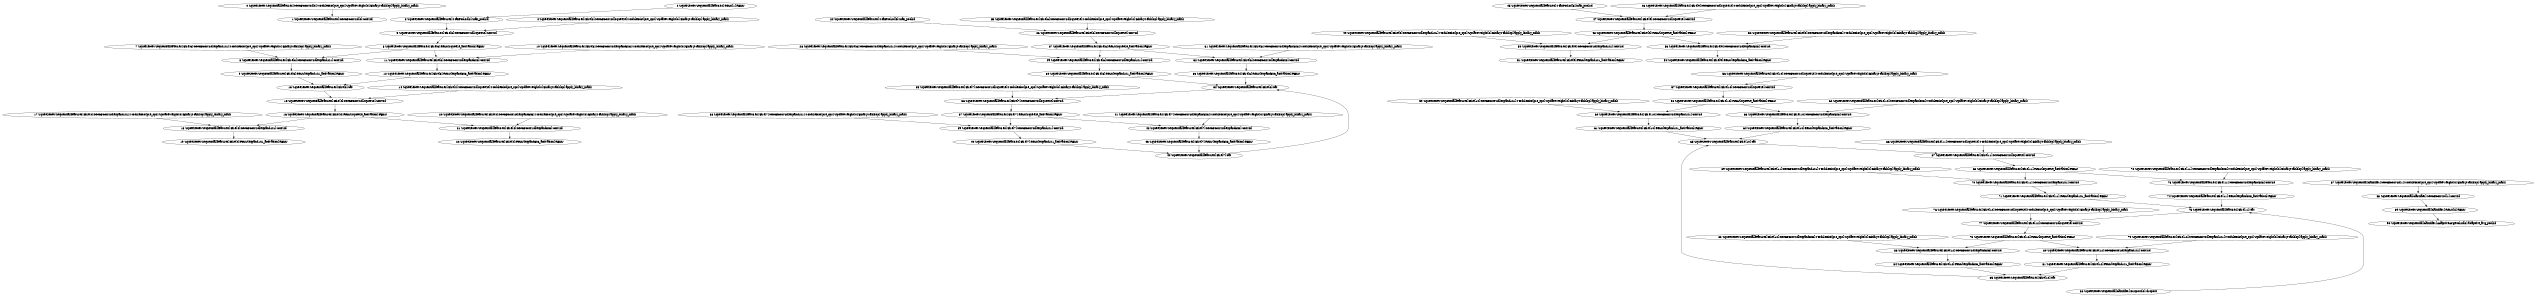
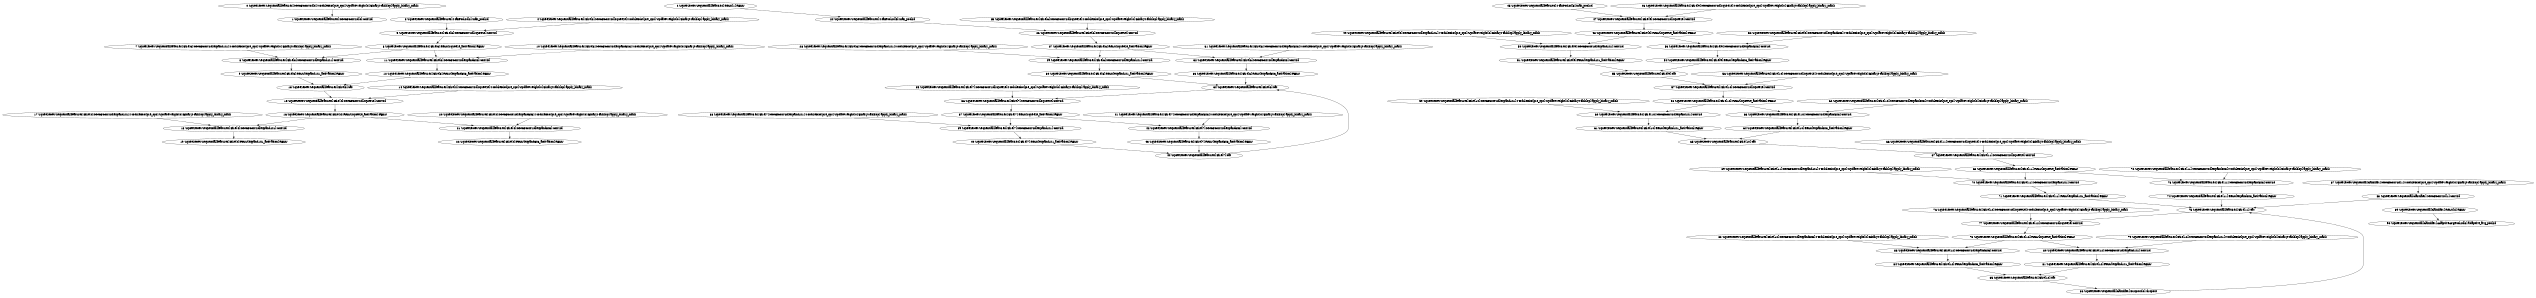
(580, 12) -> (789, 13)
none -> (1644, 74)
(2423, 203) -> (2319, 203)
(1771, 266) -> (2069, 285)
